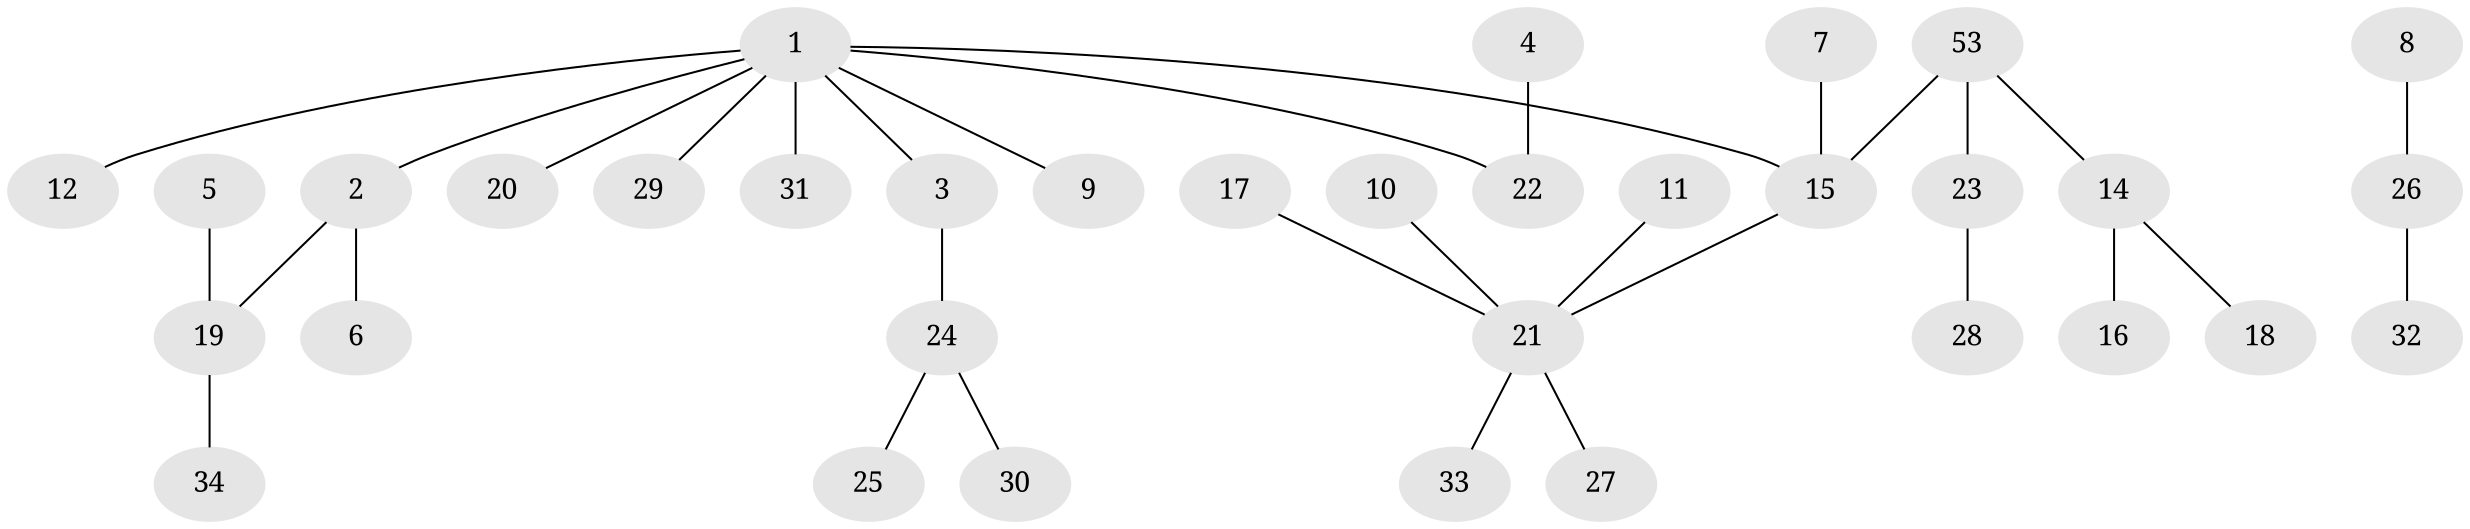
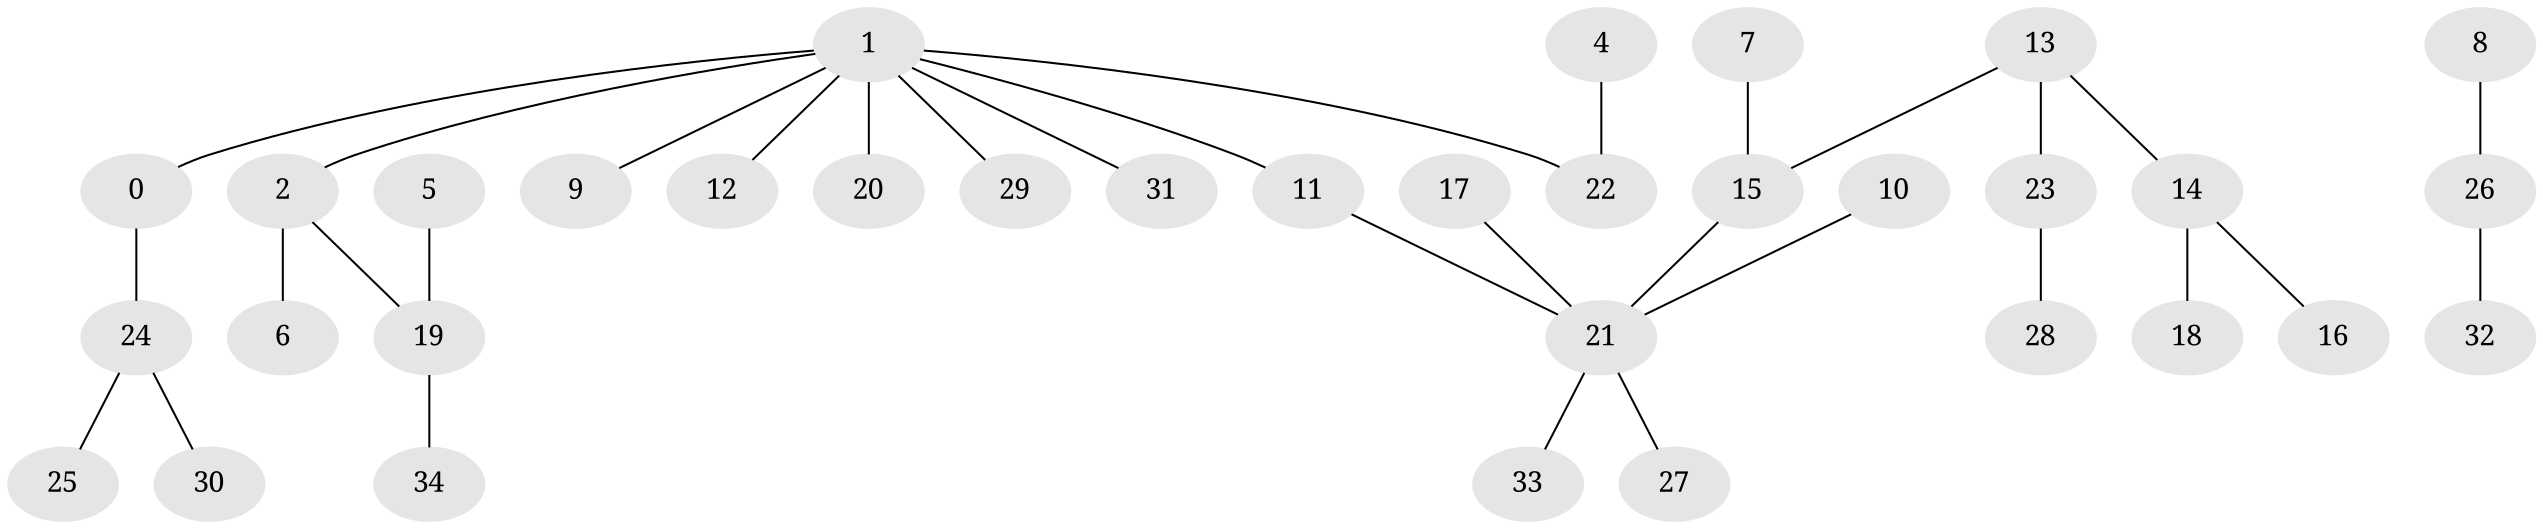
(1968, 45) -> (2041, 45)
(1319, 75) -> (1095, 107)
(942, 191) -> (136, 191)
